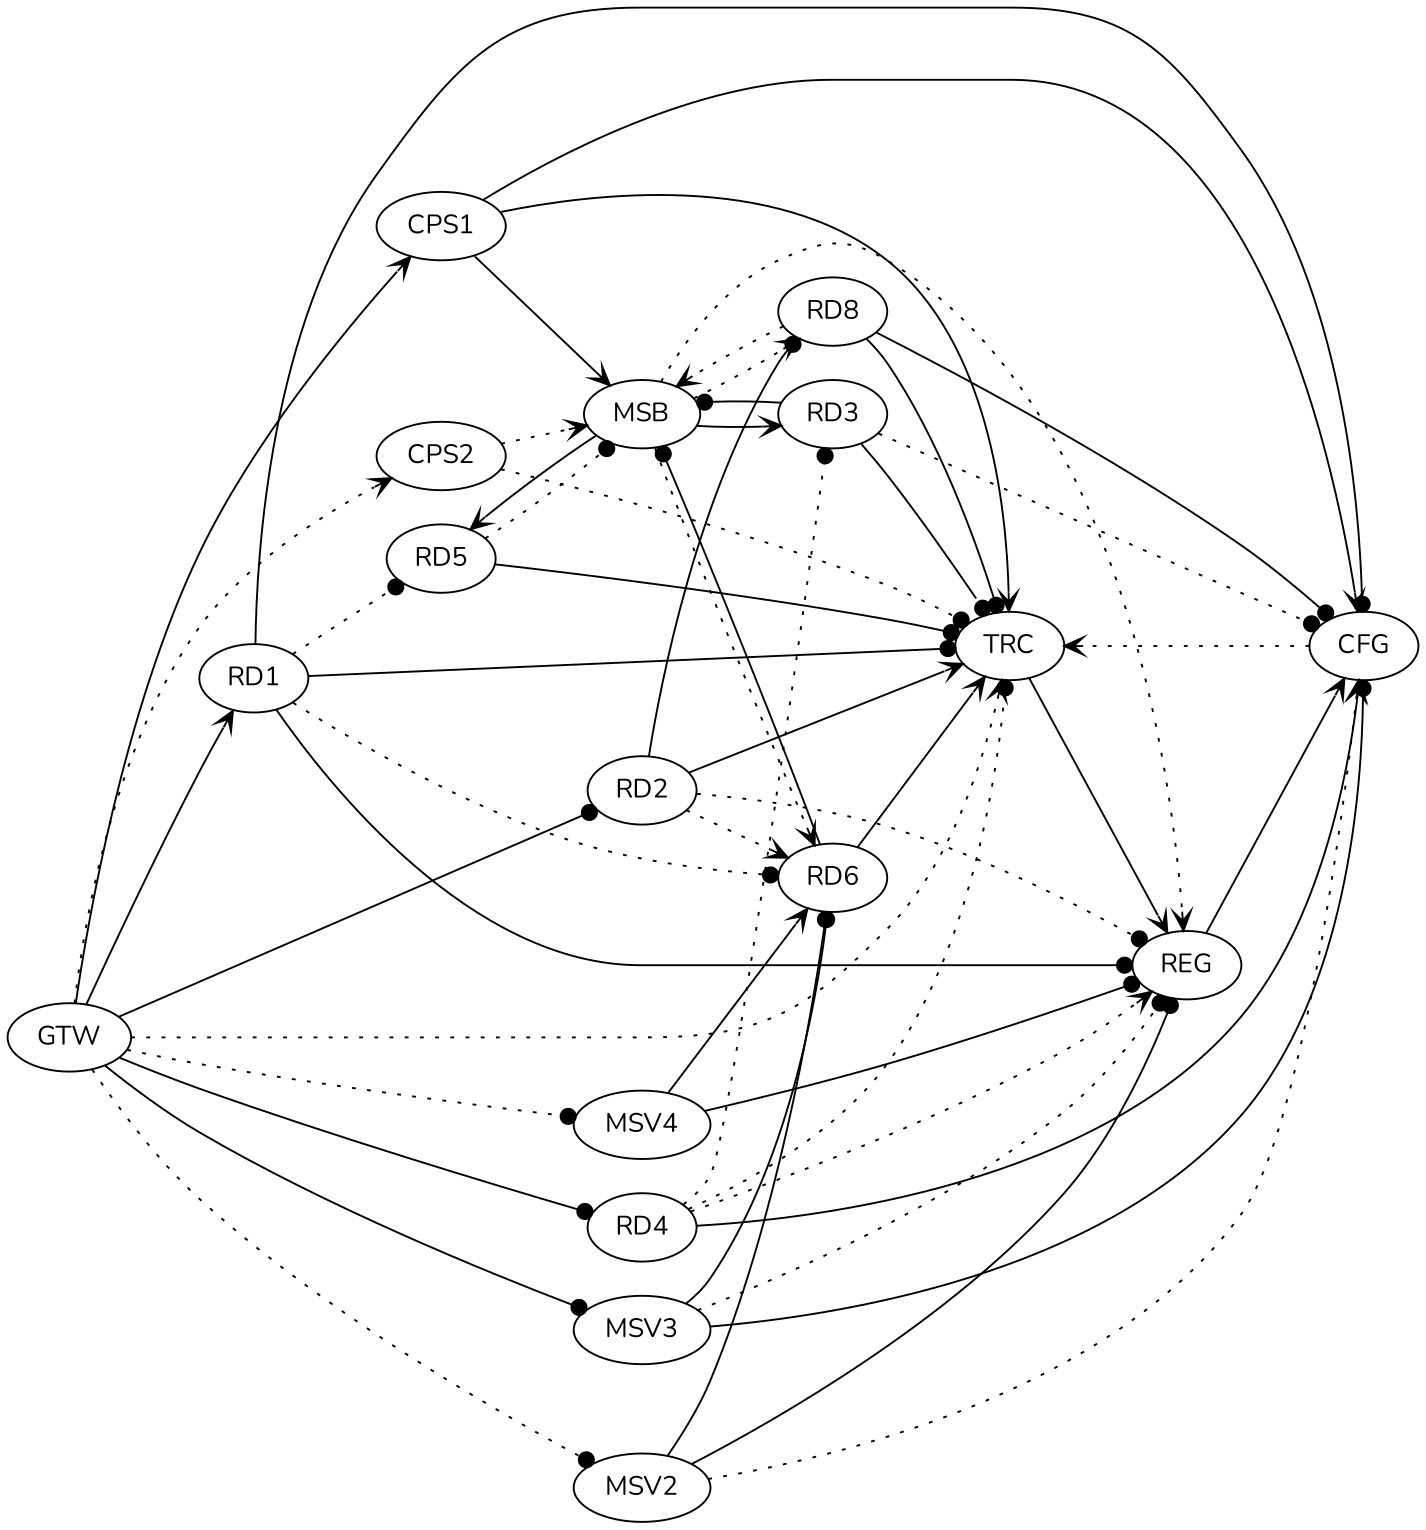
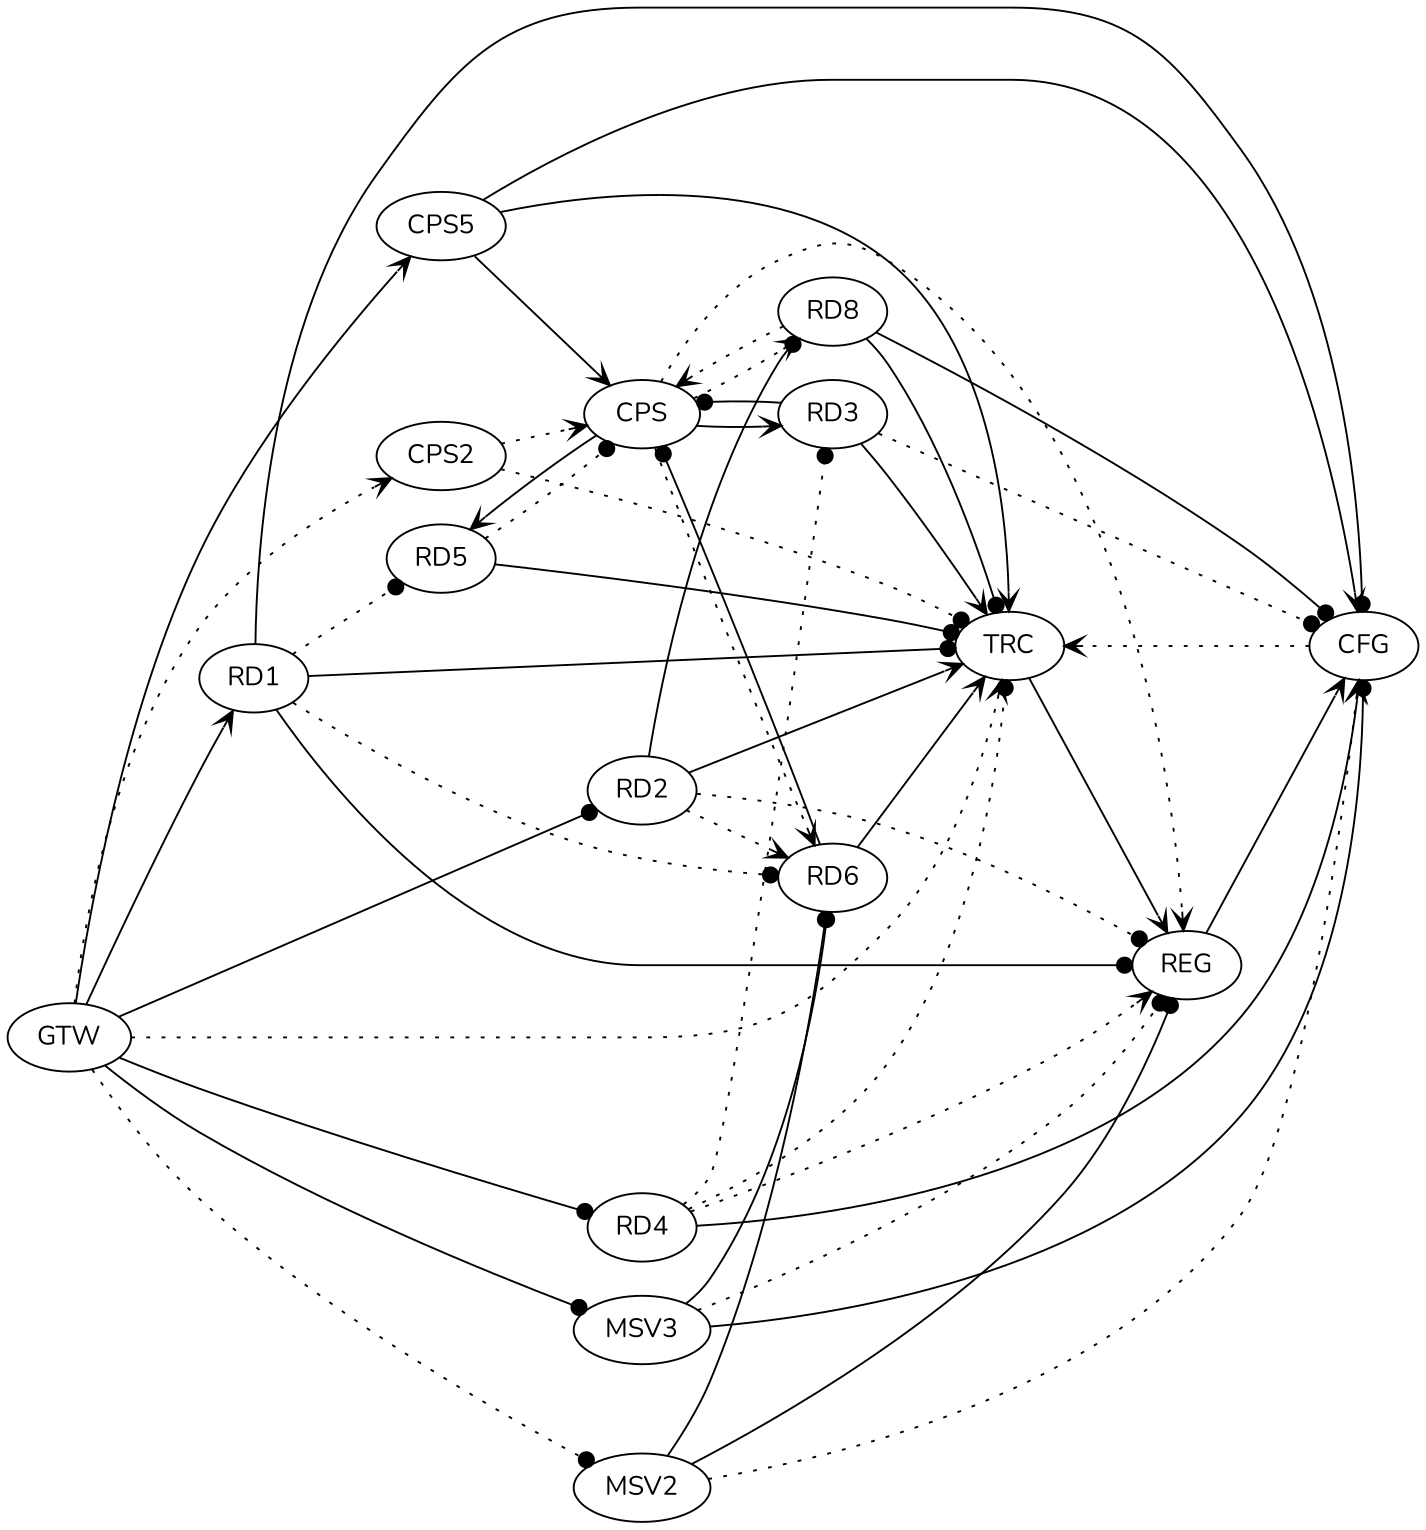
(441, 226) -> (441, 226)
(642, 414) -> (642, 414)
(921, 520) -> (921, 520)
(642, 1125) -> none
